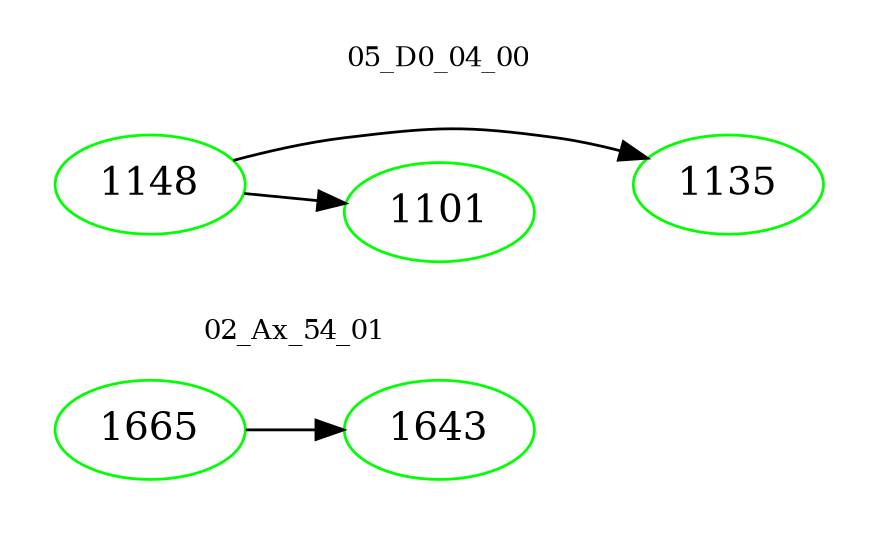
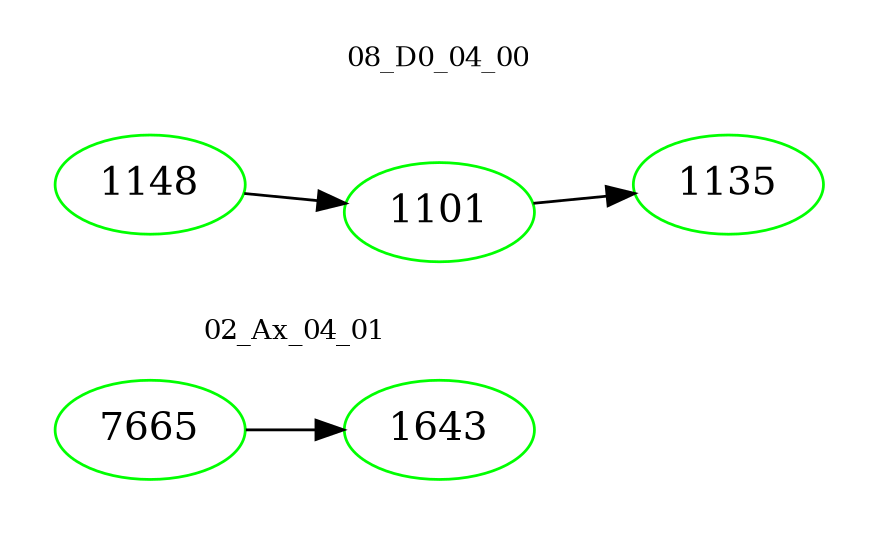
(439, 59) -> (439, 59)
(426, 130) -> (570, 200)
(295, 332) -> (295, 332)
(150, 430) -> (150, 430)
